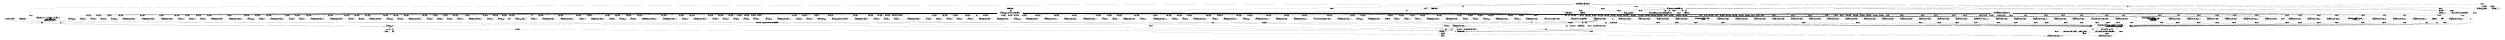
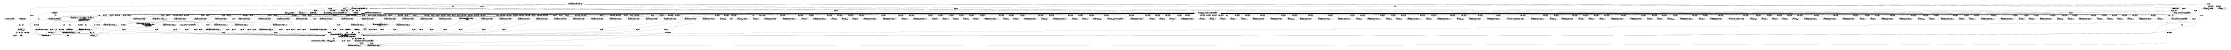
(1010, 9) -> none
(2130, 13) -> (199, 23)
(541, 15) -> (762, 15)
(1536, 15) -> (1721, 15)
(192, 19) -> none
(649, 19) -> (870, 19)
(1262, 19) -> none
(1151, 26) -> (2169, 32)
(1443, 36) -> none
